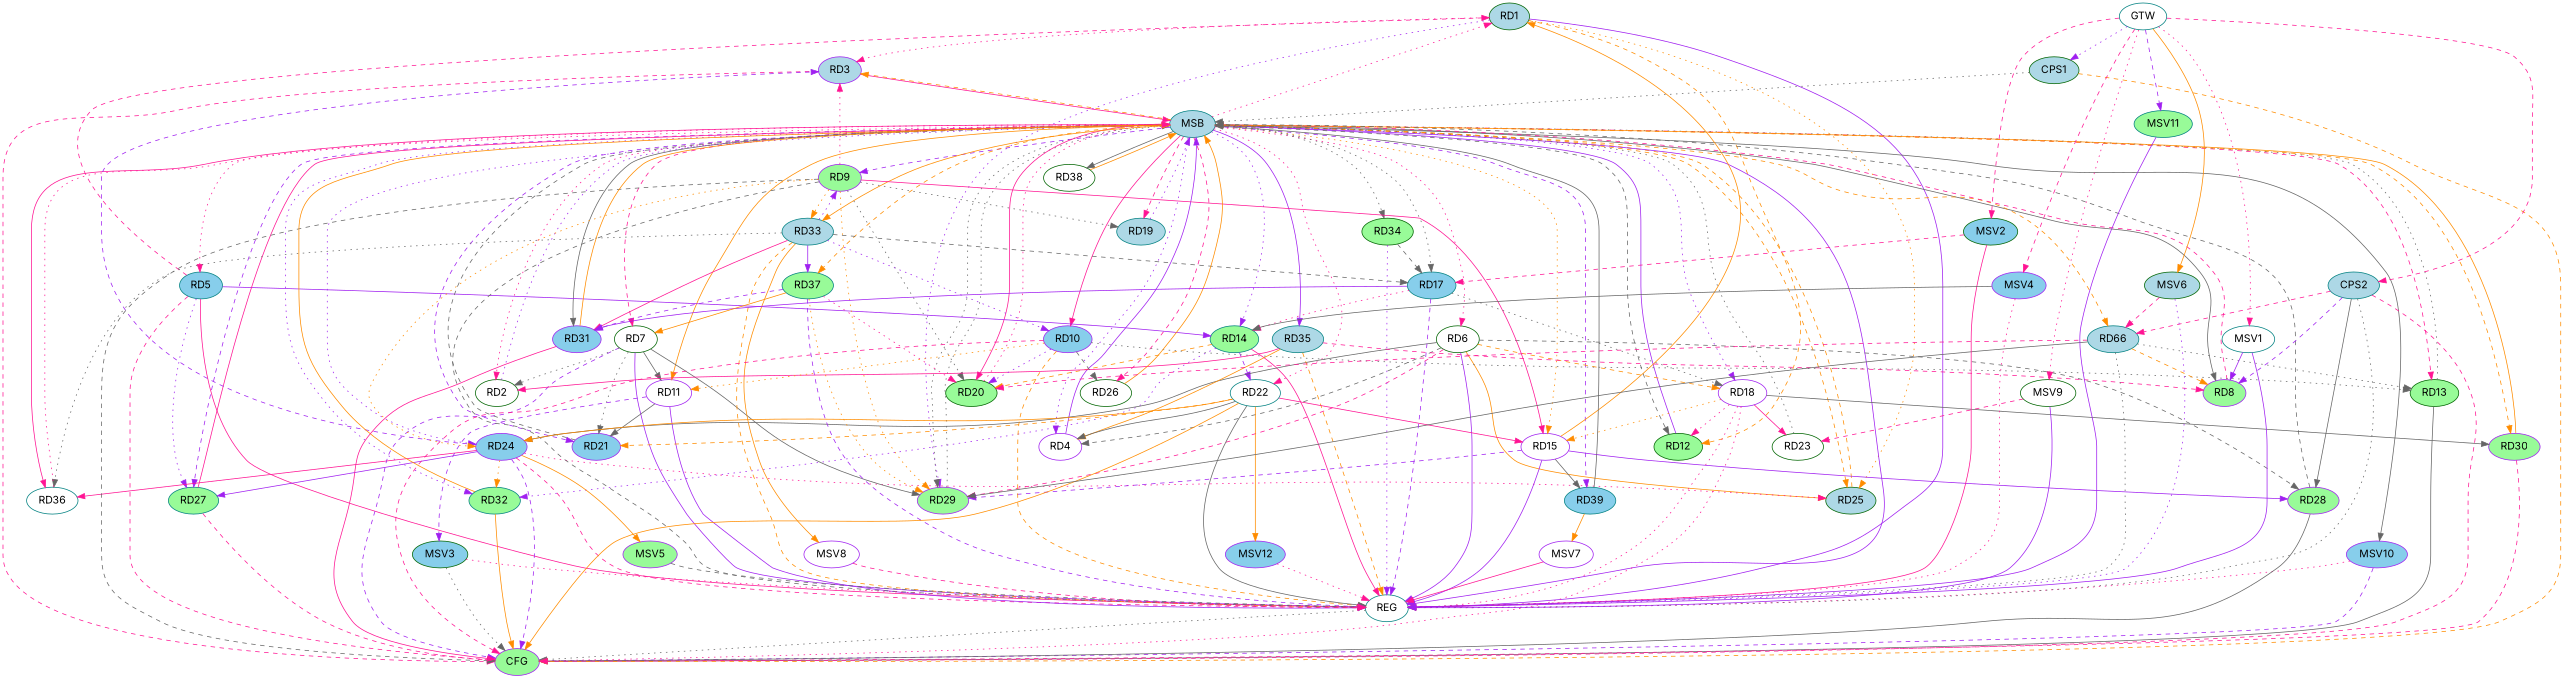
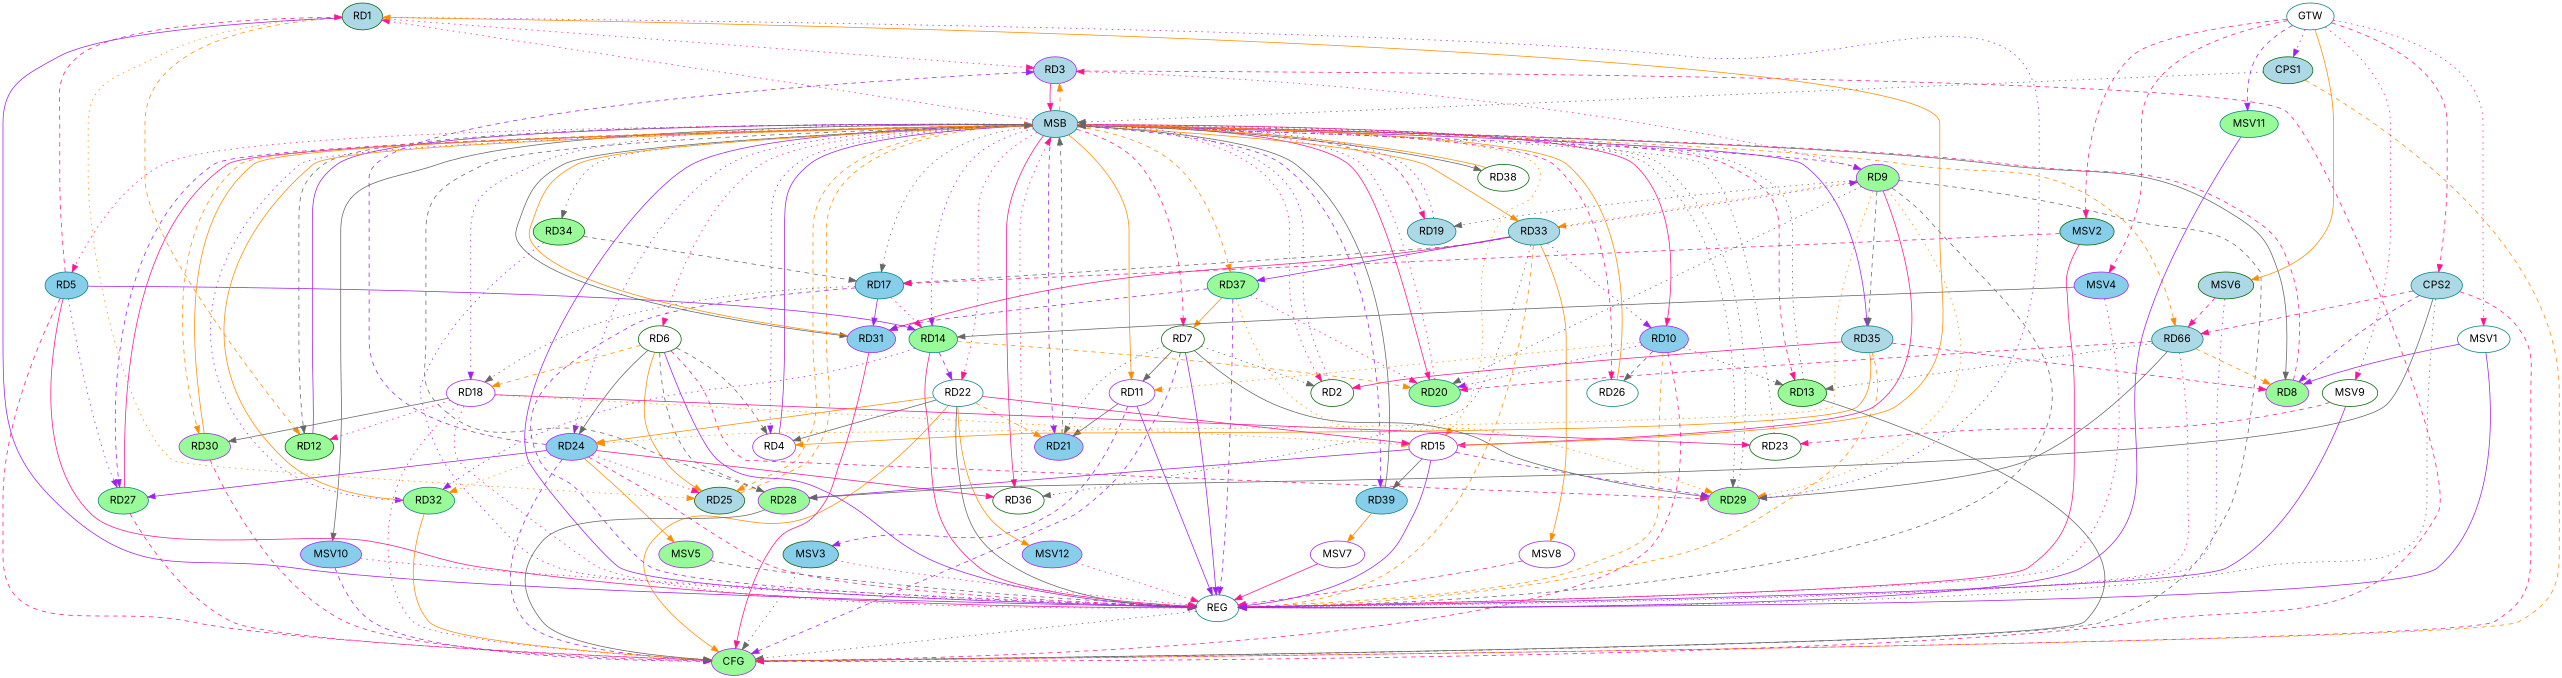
none -> (1873, 255)
(971, 393) -> (1435, 393)
(1106, 393) -> (1613, 393)
(52, 501) -> (1018, 501)
(2100, 570) -> (1820, 596)
